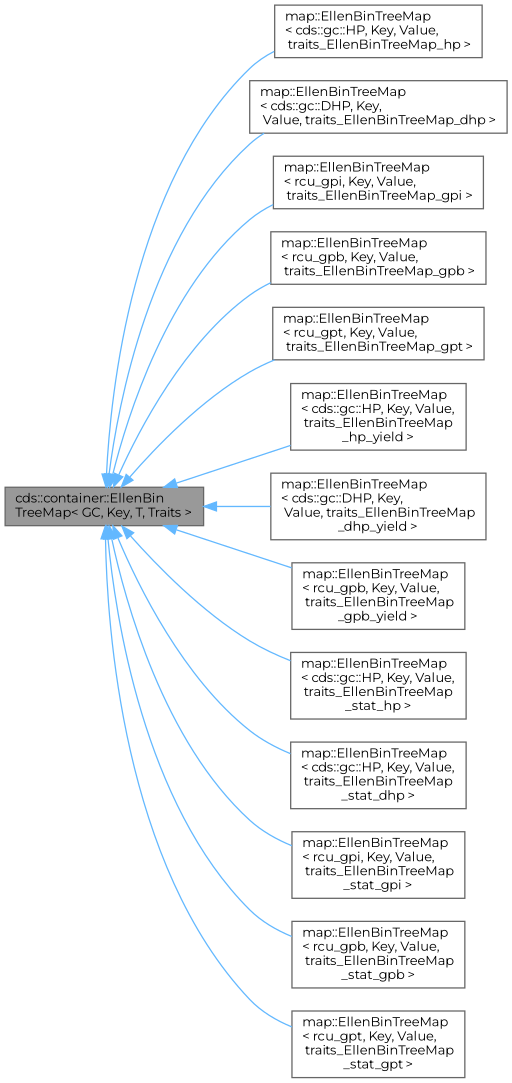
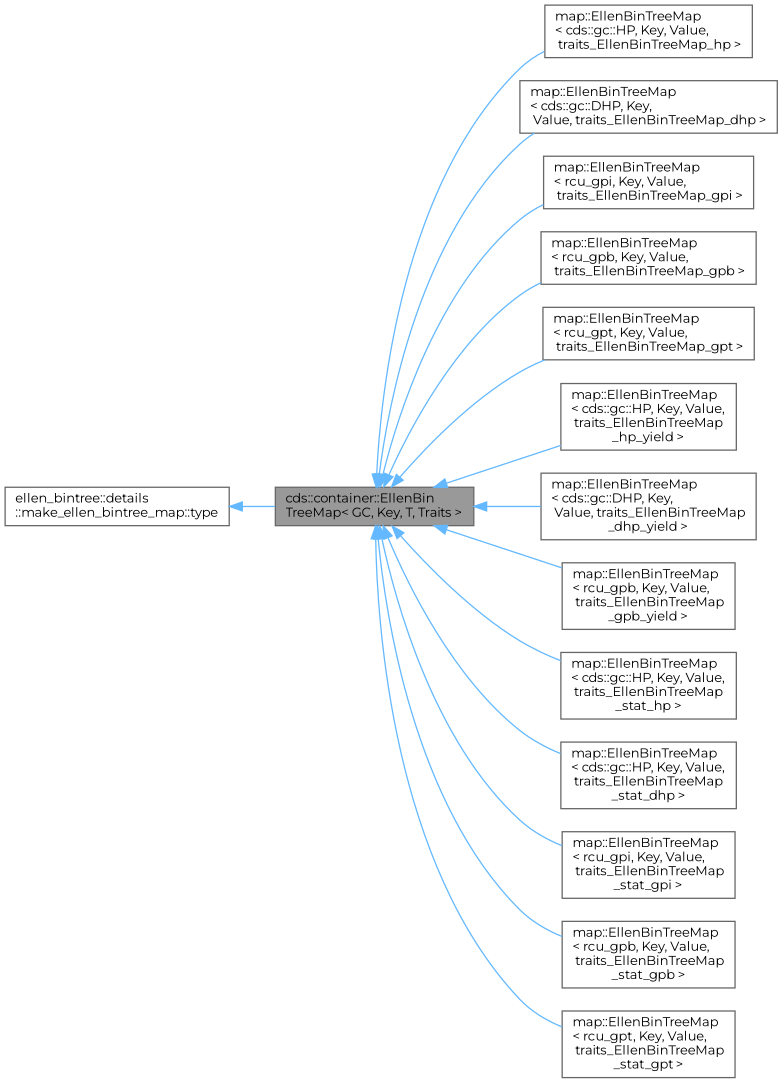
none -> (117, 506)
